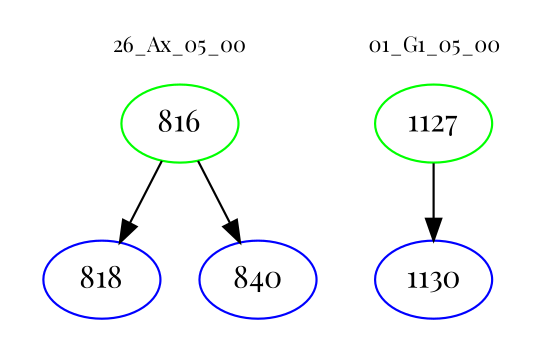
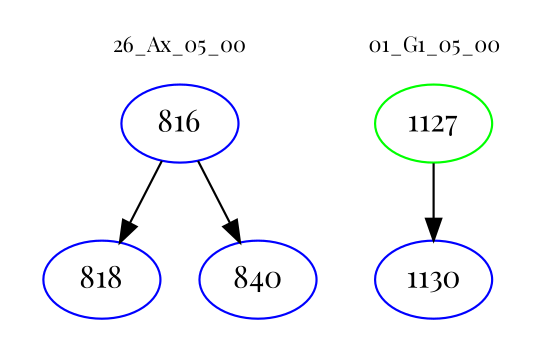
(180, 124) -> (180, 124)
